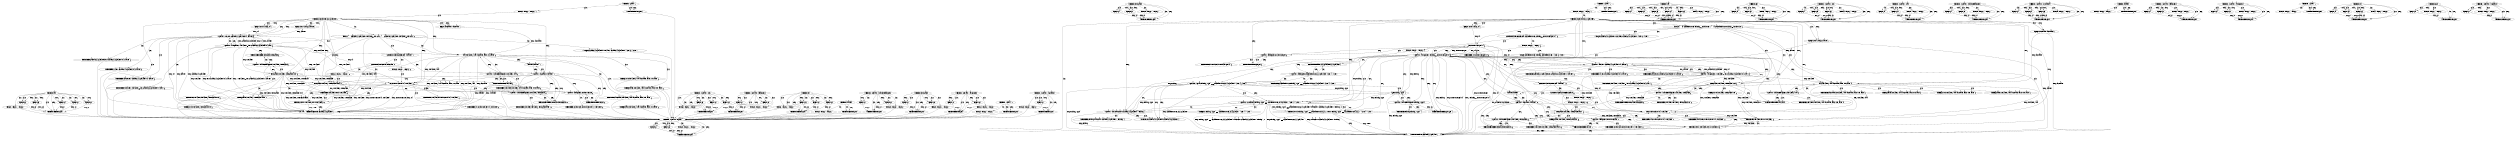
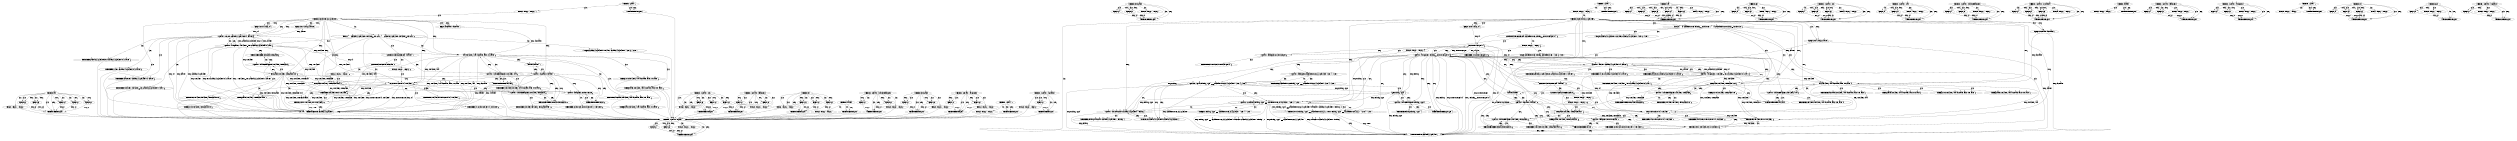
(1252, 65) -> none
(1324, 65) -> none
(1430, 107) -> (1430, 107)
